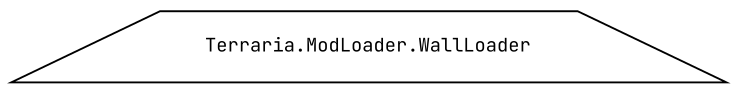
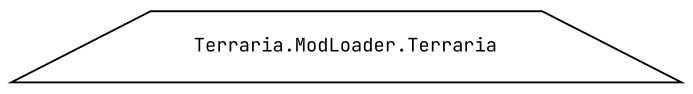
(369, 47) -> (346, 47)
